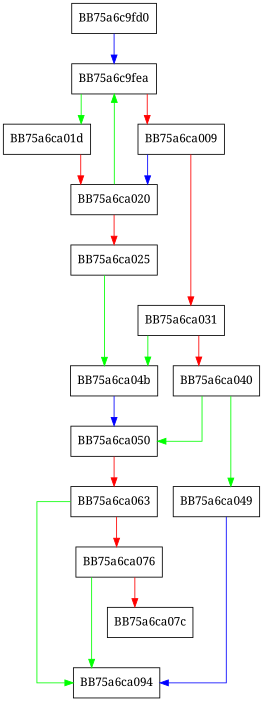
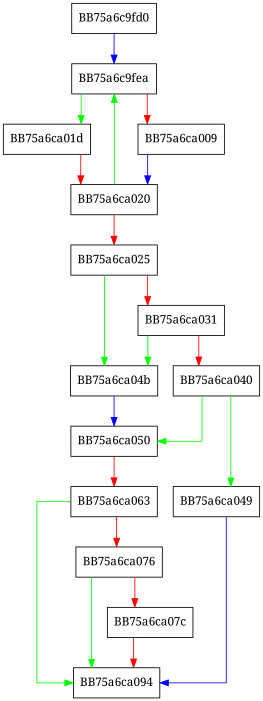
(191, 226) -> (148, 286)
none -> (134, 648)
